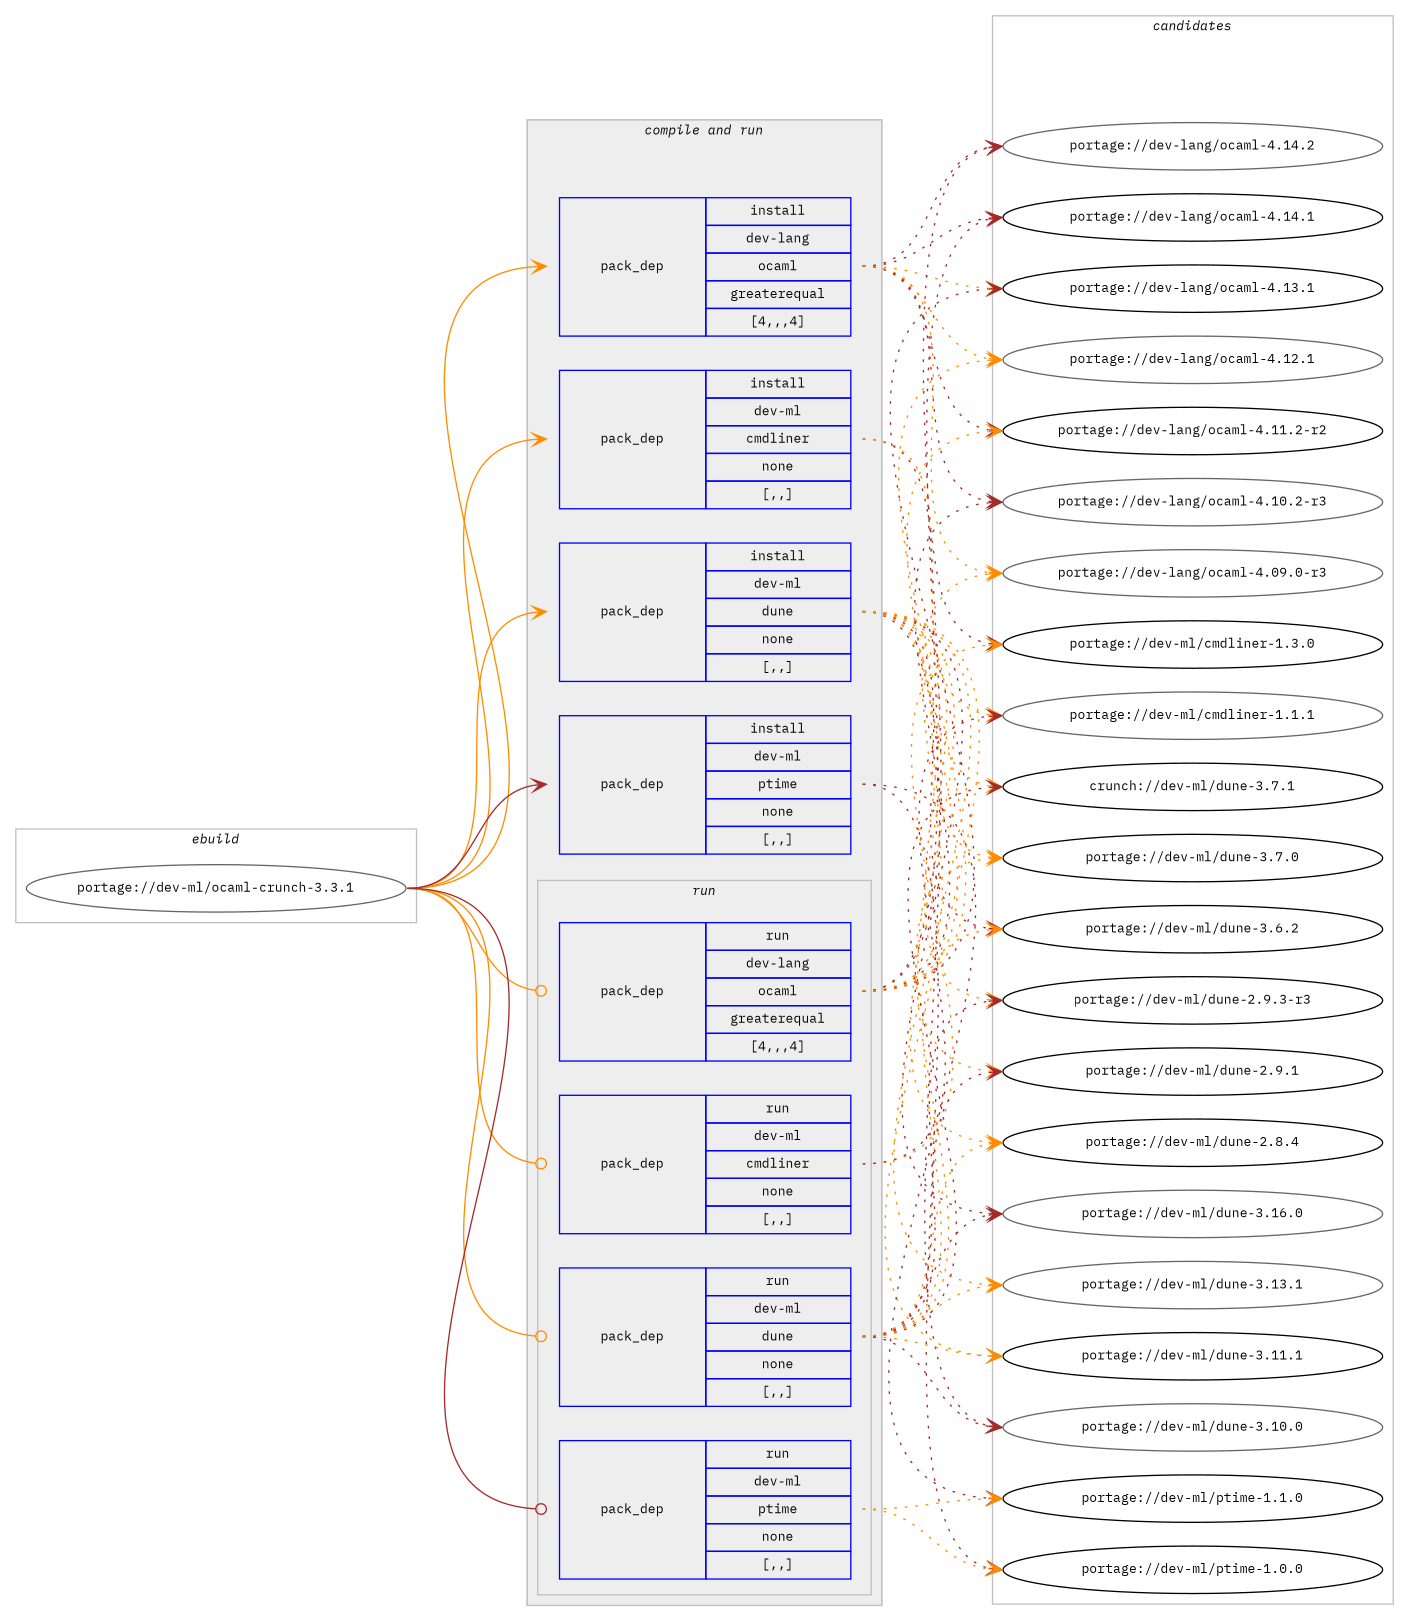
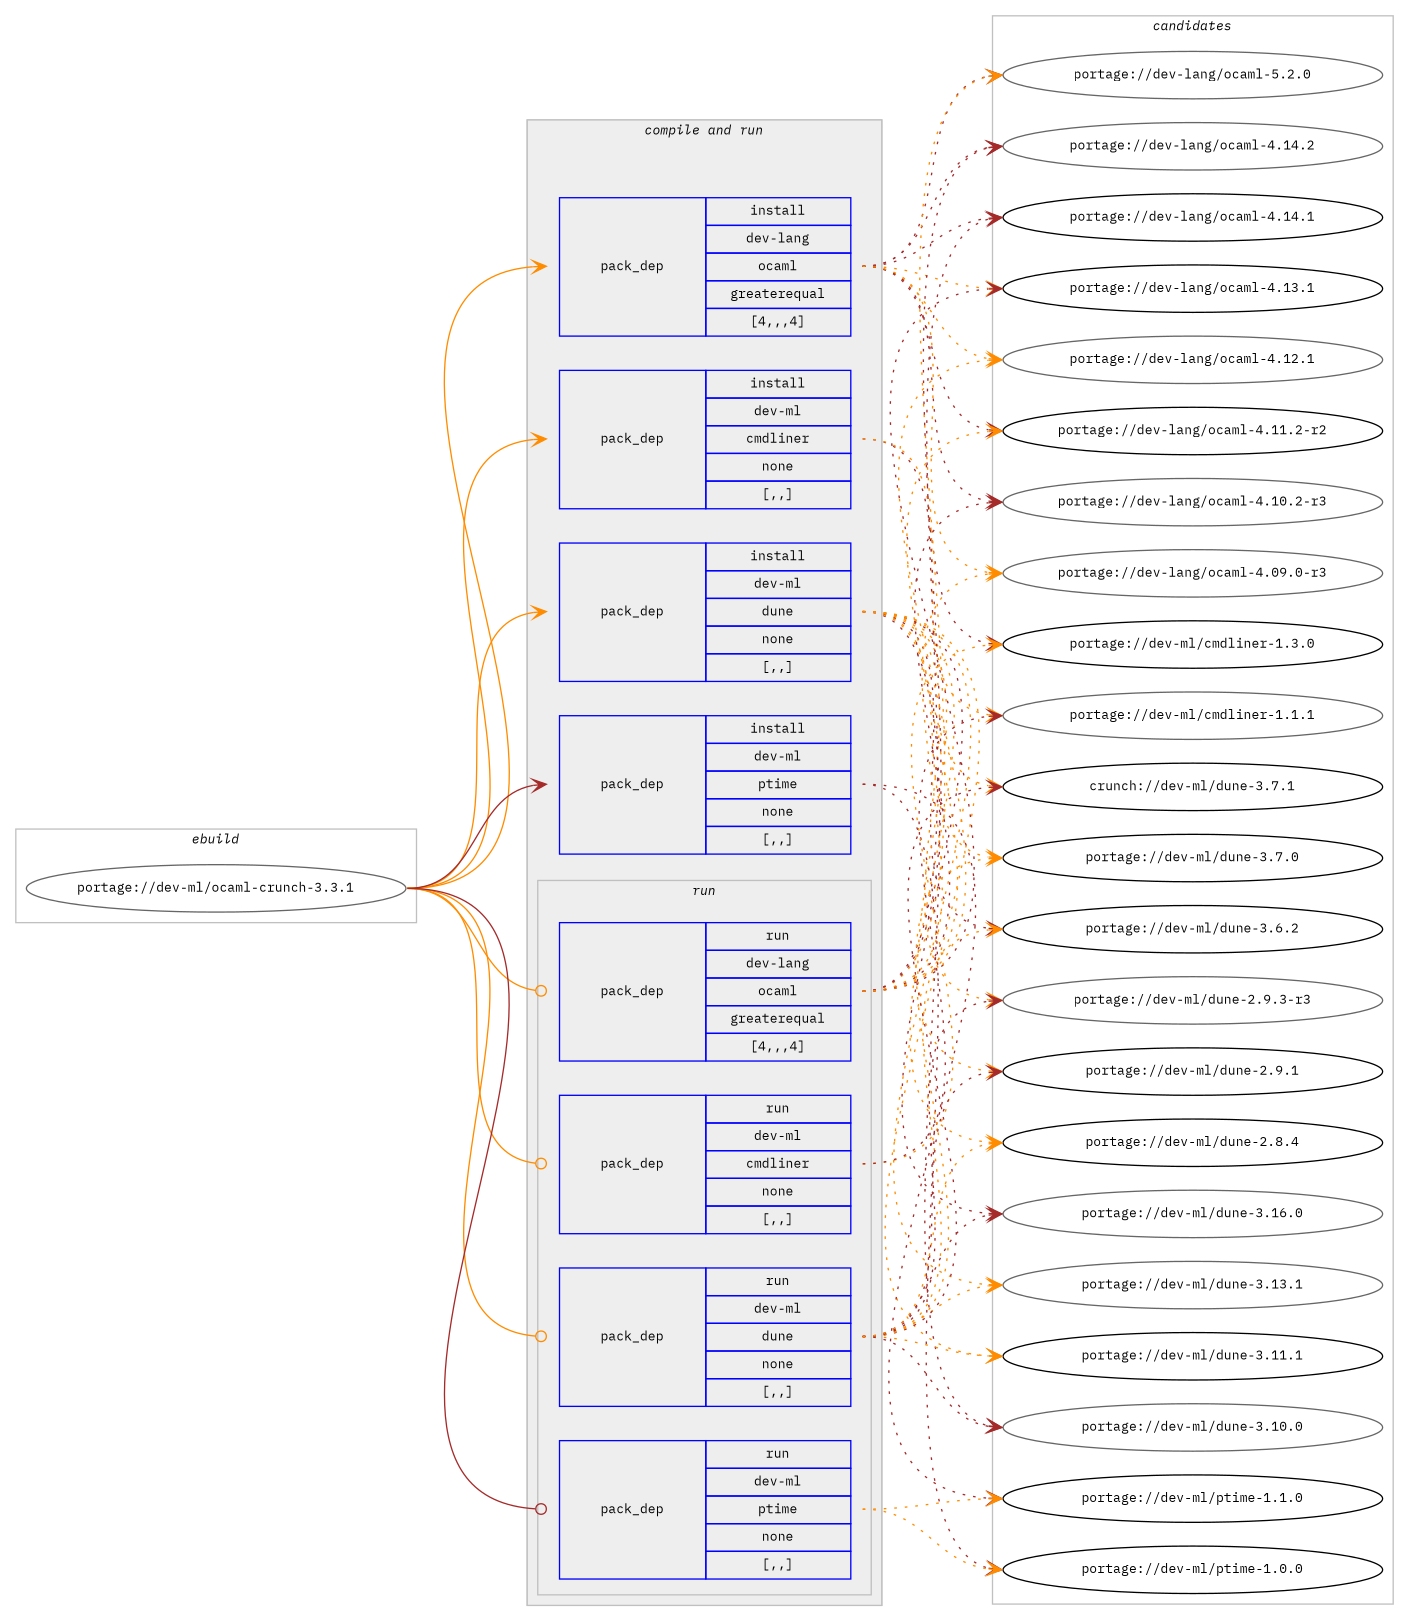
none -> (1193, 75)
(1193, 1000) -> (1193, 1000)
